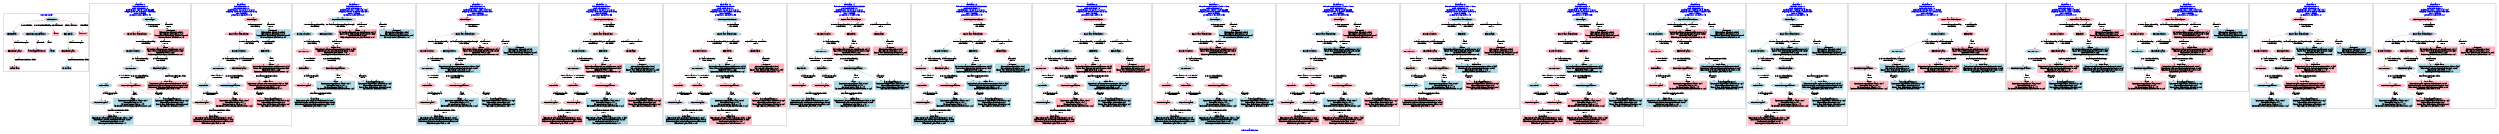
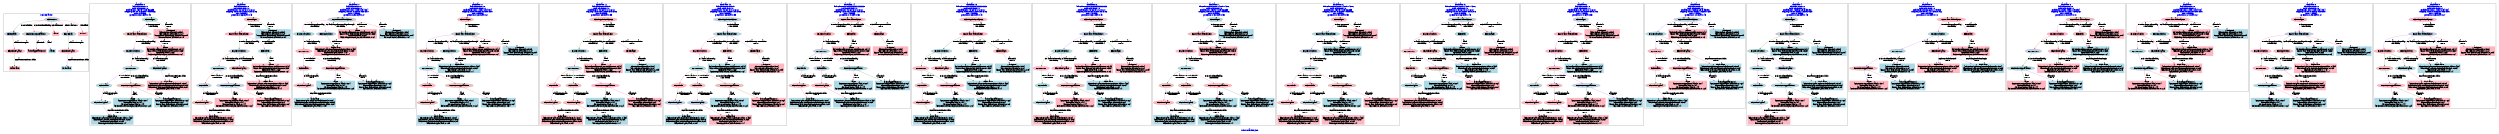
(46, 15) -> (46, 15)
(83, 34) -> (83, 34)
